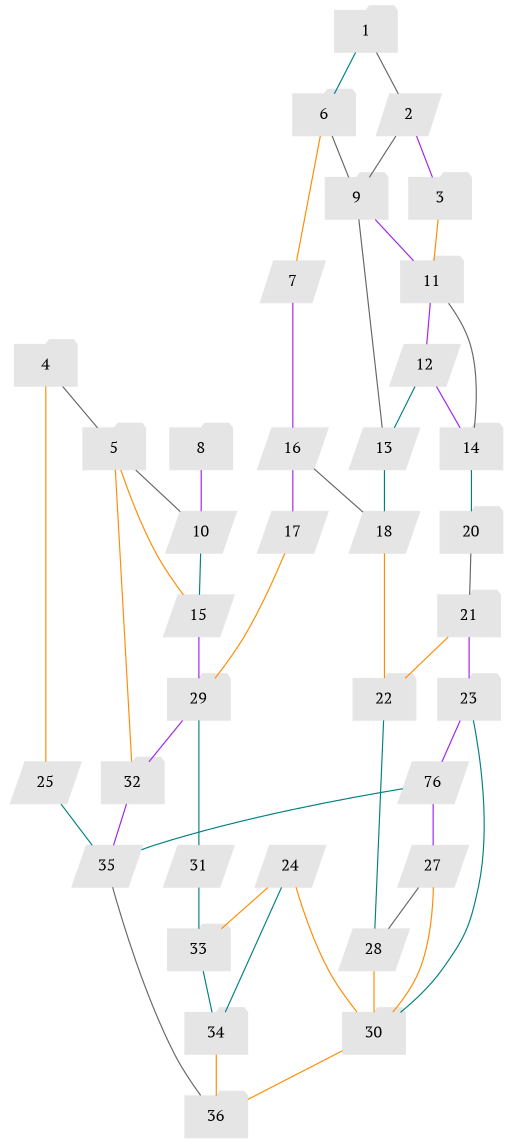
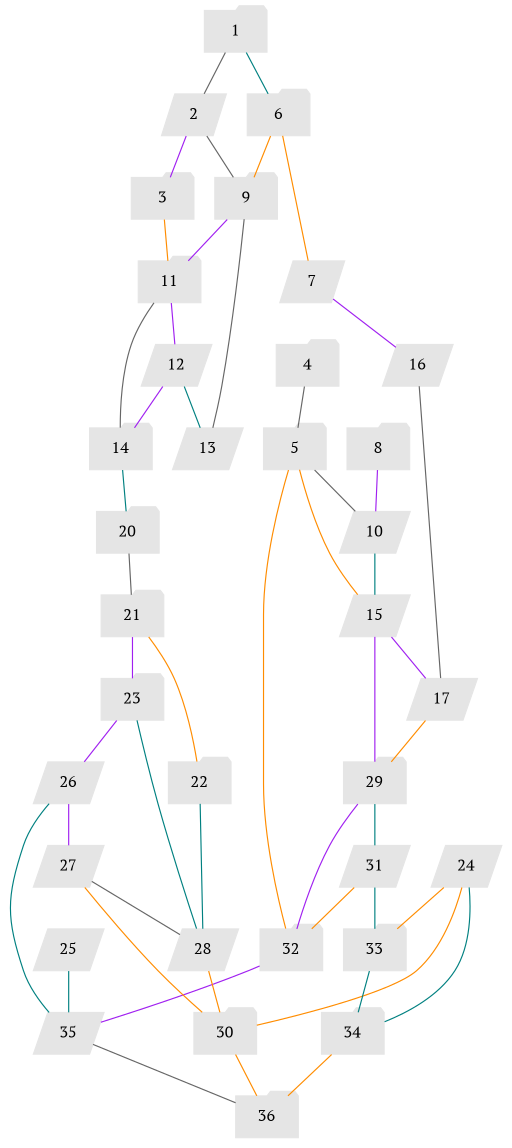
(340, 157) -> (262, 157)
(293, 491) -> (430, 532)
(384, 532) -> none
(46, 574) -> none
none -> (409, 658)
(433, 783) -> (69, 783)
(480, 879) -> (164, 825)
none -> (333, 908)
